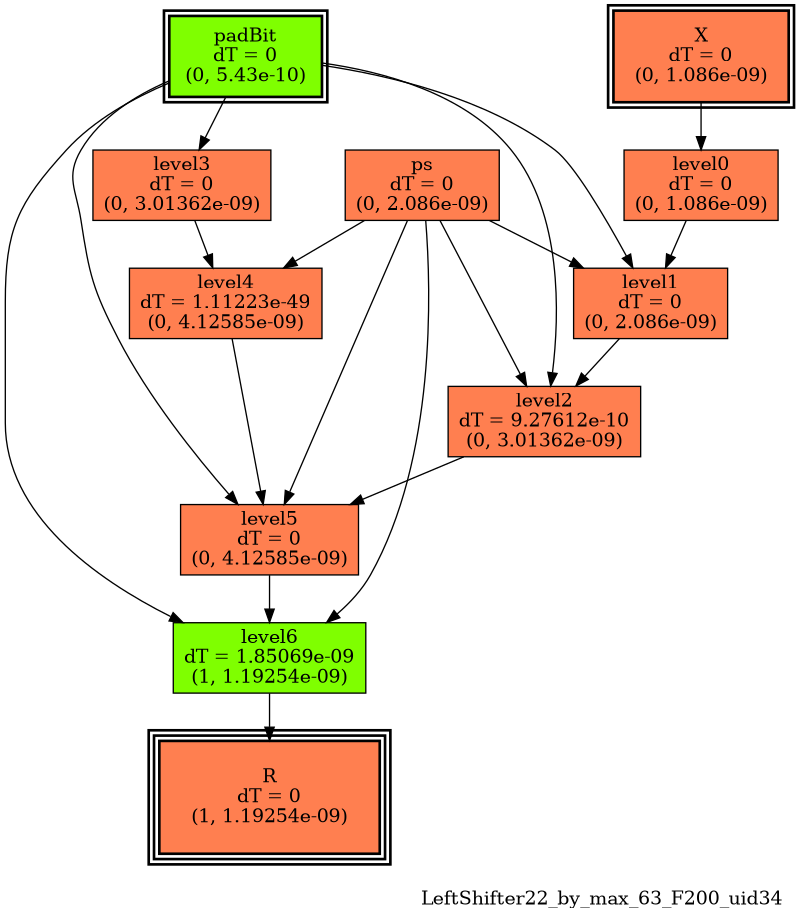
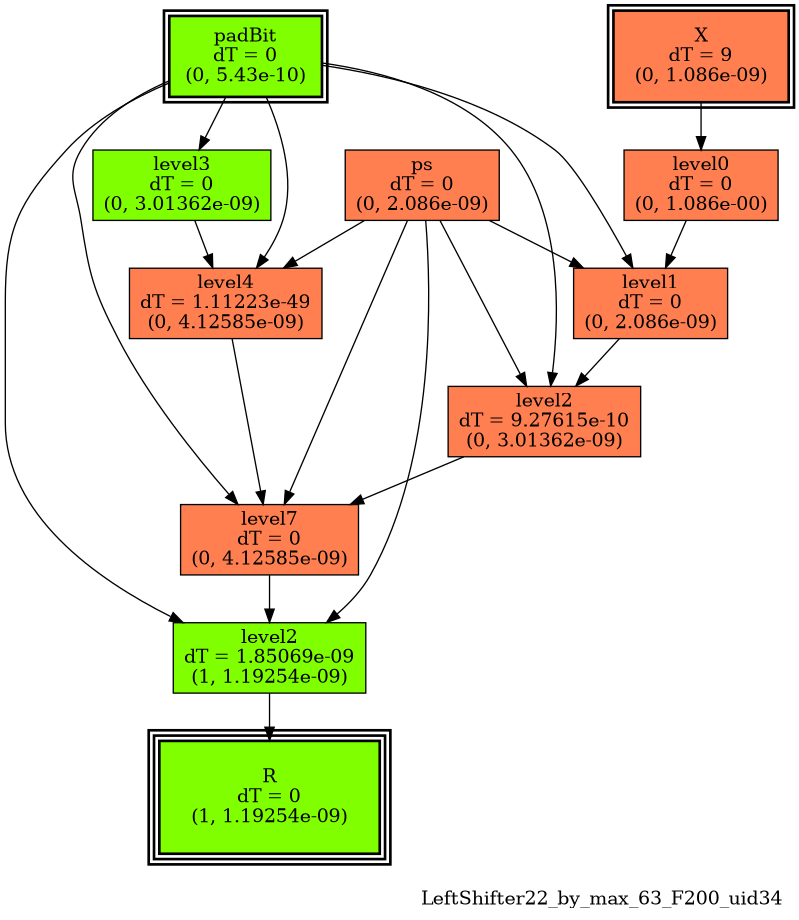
(701, 56) -> (701, 56)
none -> (287, 178)
(182, 185) -> (182, 185)
(701, 185) -> (701, 185)
(544, 422) -> (544, 422)
(270, 540) -> (270, 540)
(270, 658) -> (270, 658)
(270, 797) -> (270, 797)
